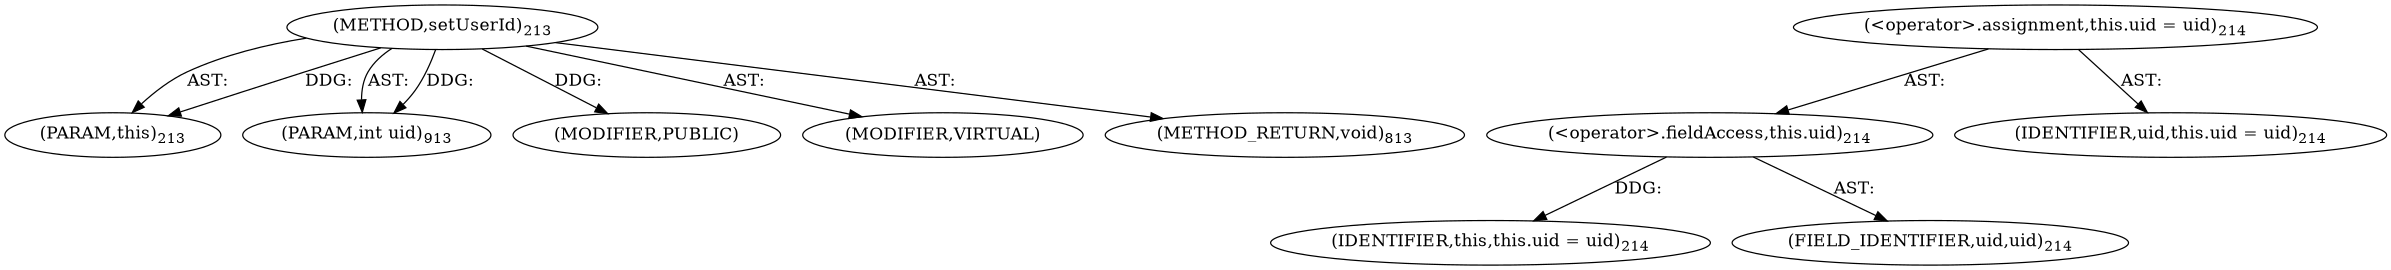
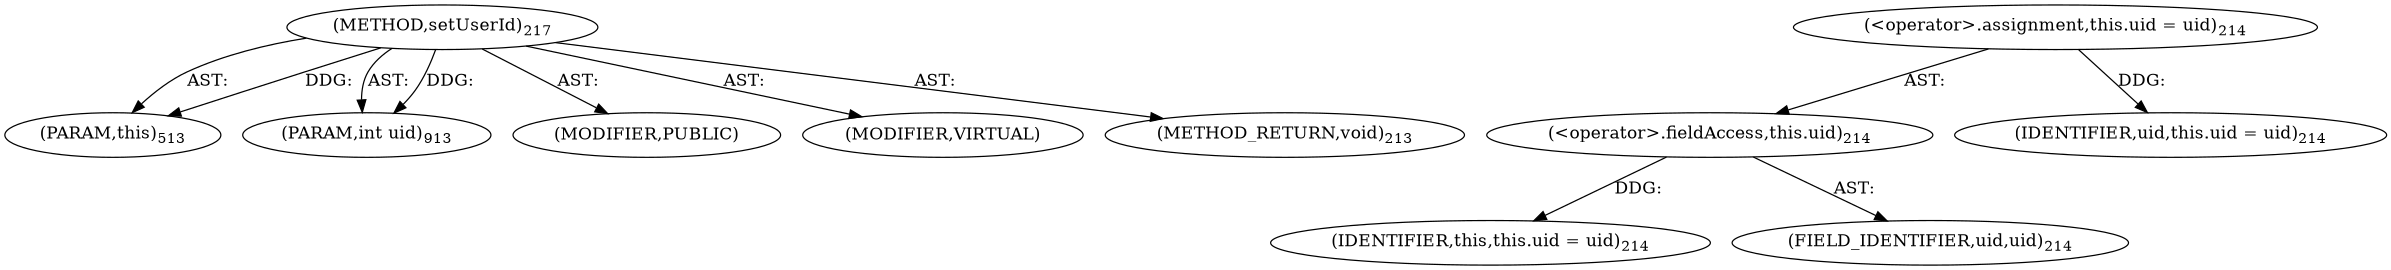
(538, 25) -> (538, 25)
(581, 81) -> (581, 81)
(2145, 81) -> (2145, 81)
(172, 133) -> (172, 133)
(1399, 133) -> (1399, 133)
